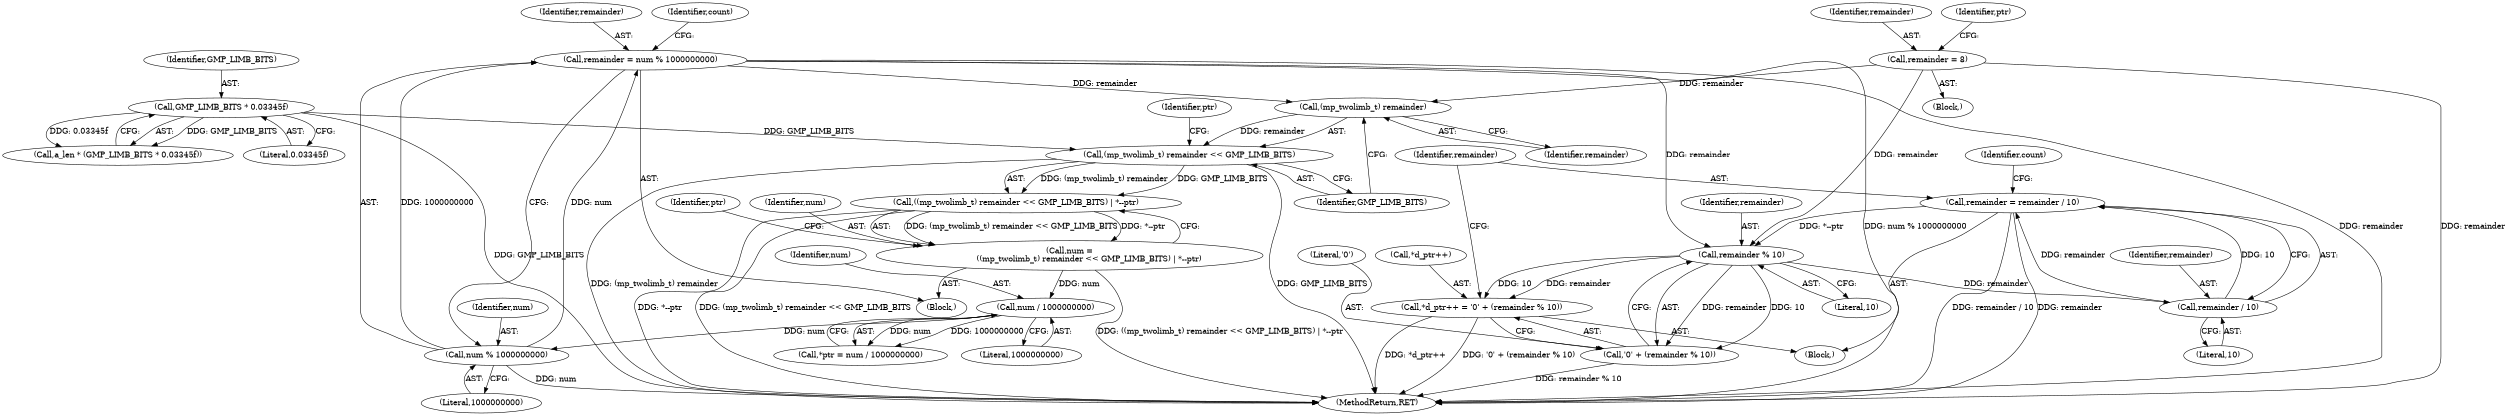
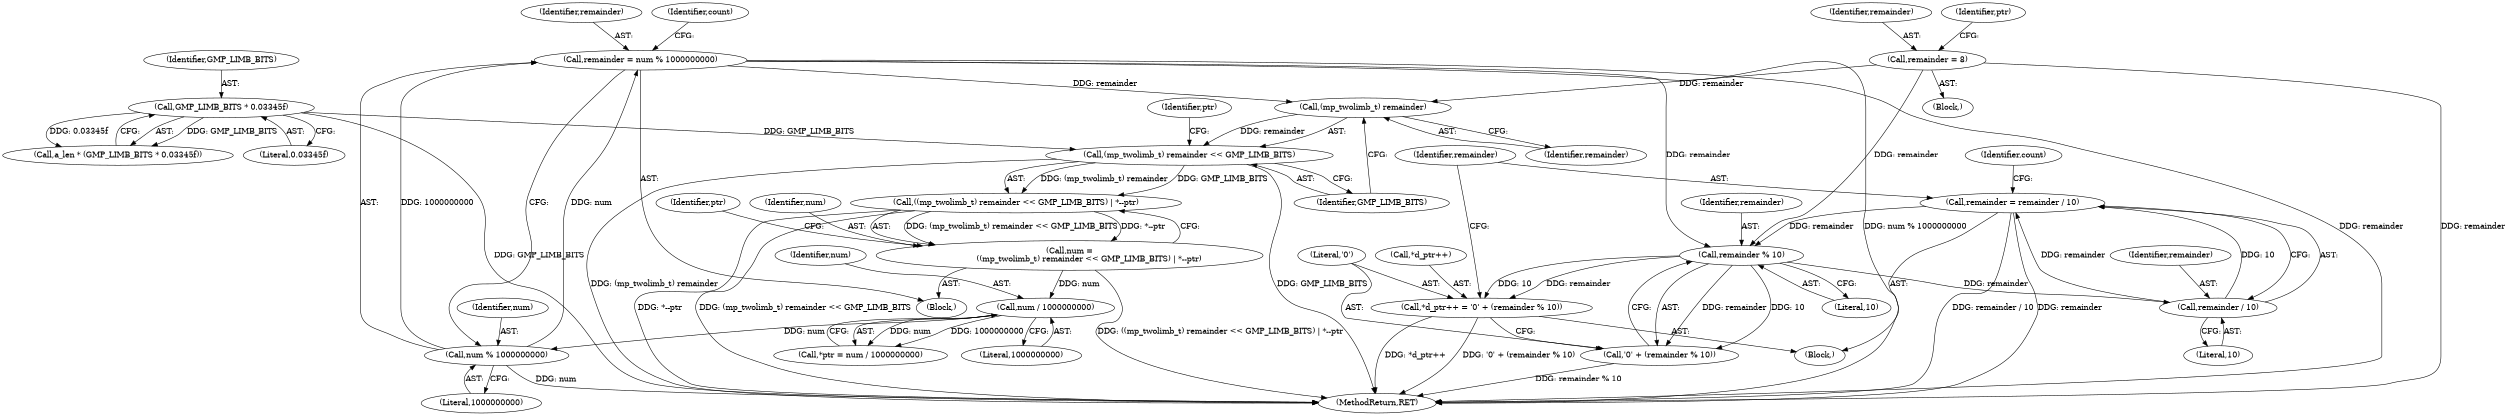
(1821, 227) -> (1821, 227)
(1573, 333) -> (1400, 281)
